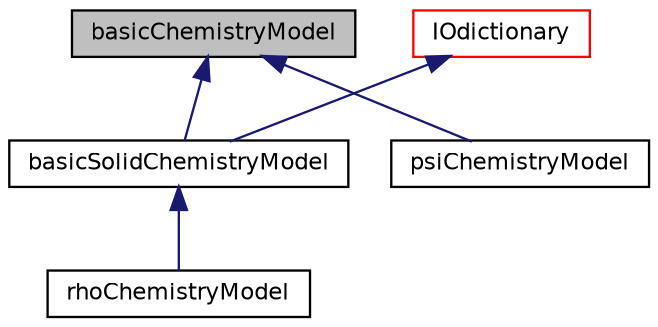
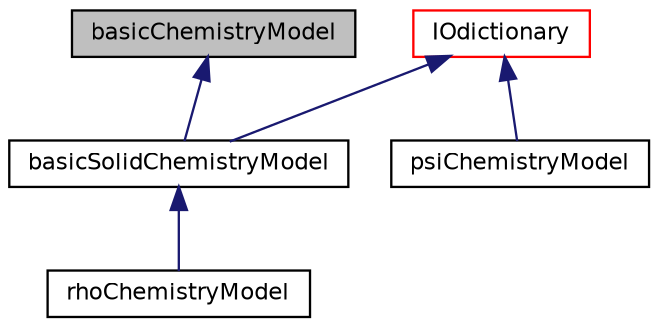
(378, 103) -> (513, 110)
